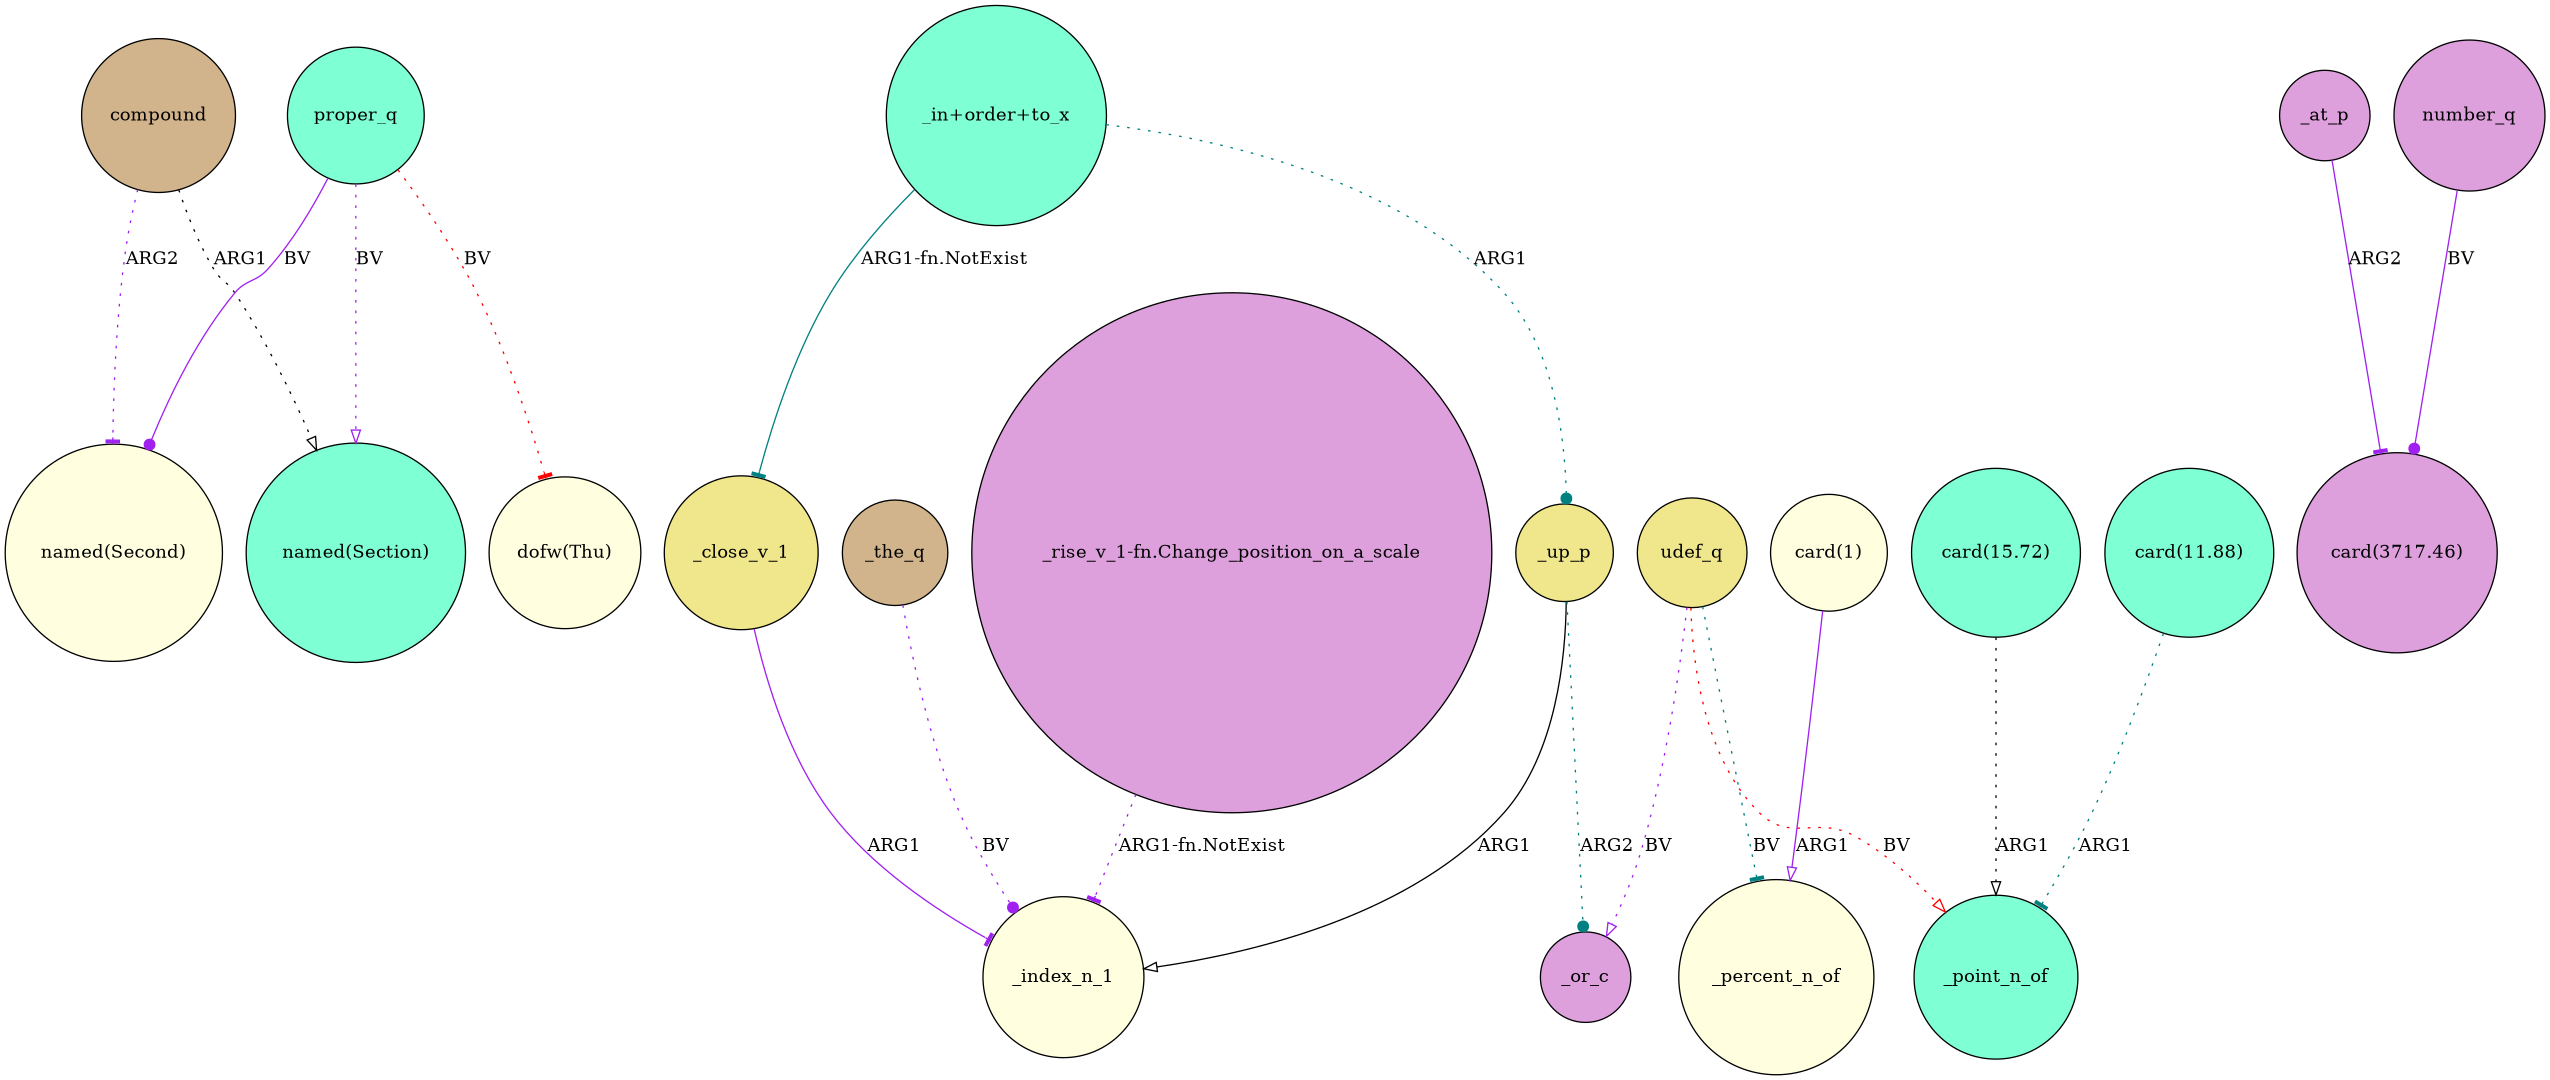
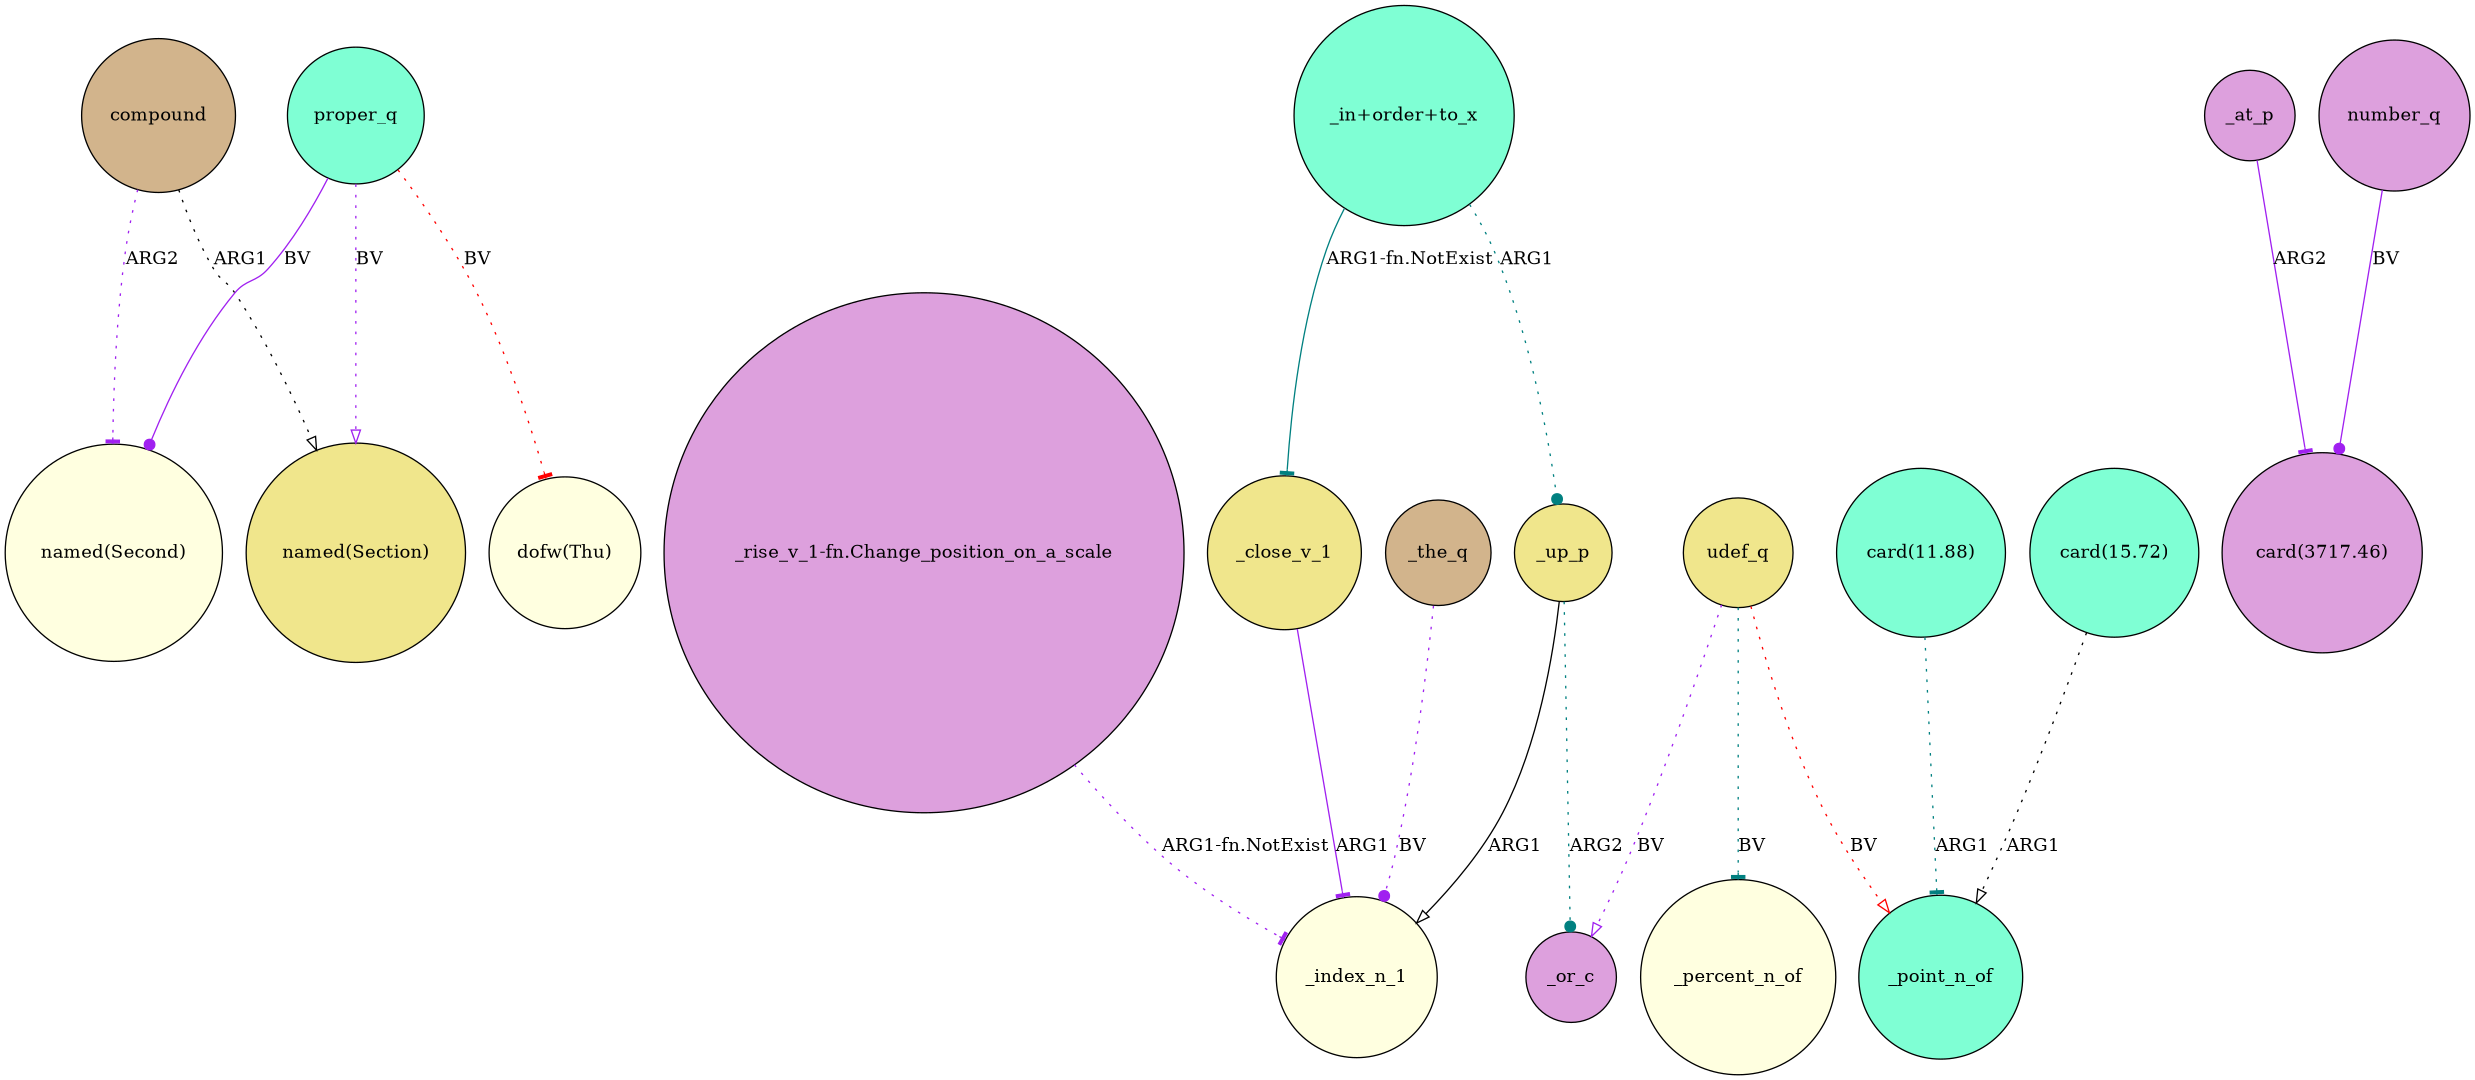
(356, 553) -> (356, 553)
(1829, 553) -> none
